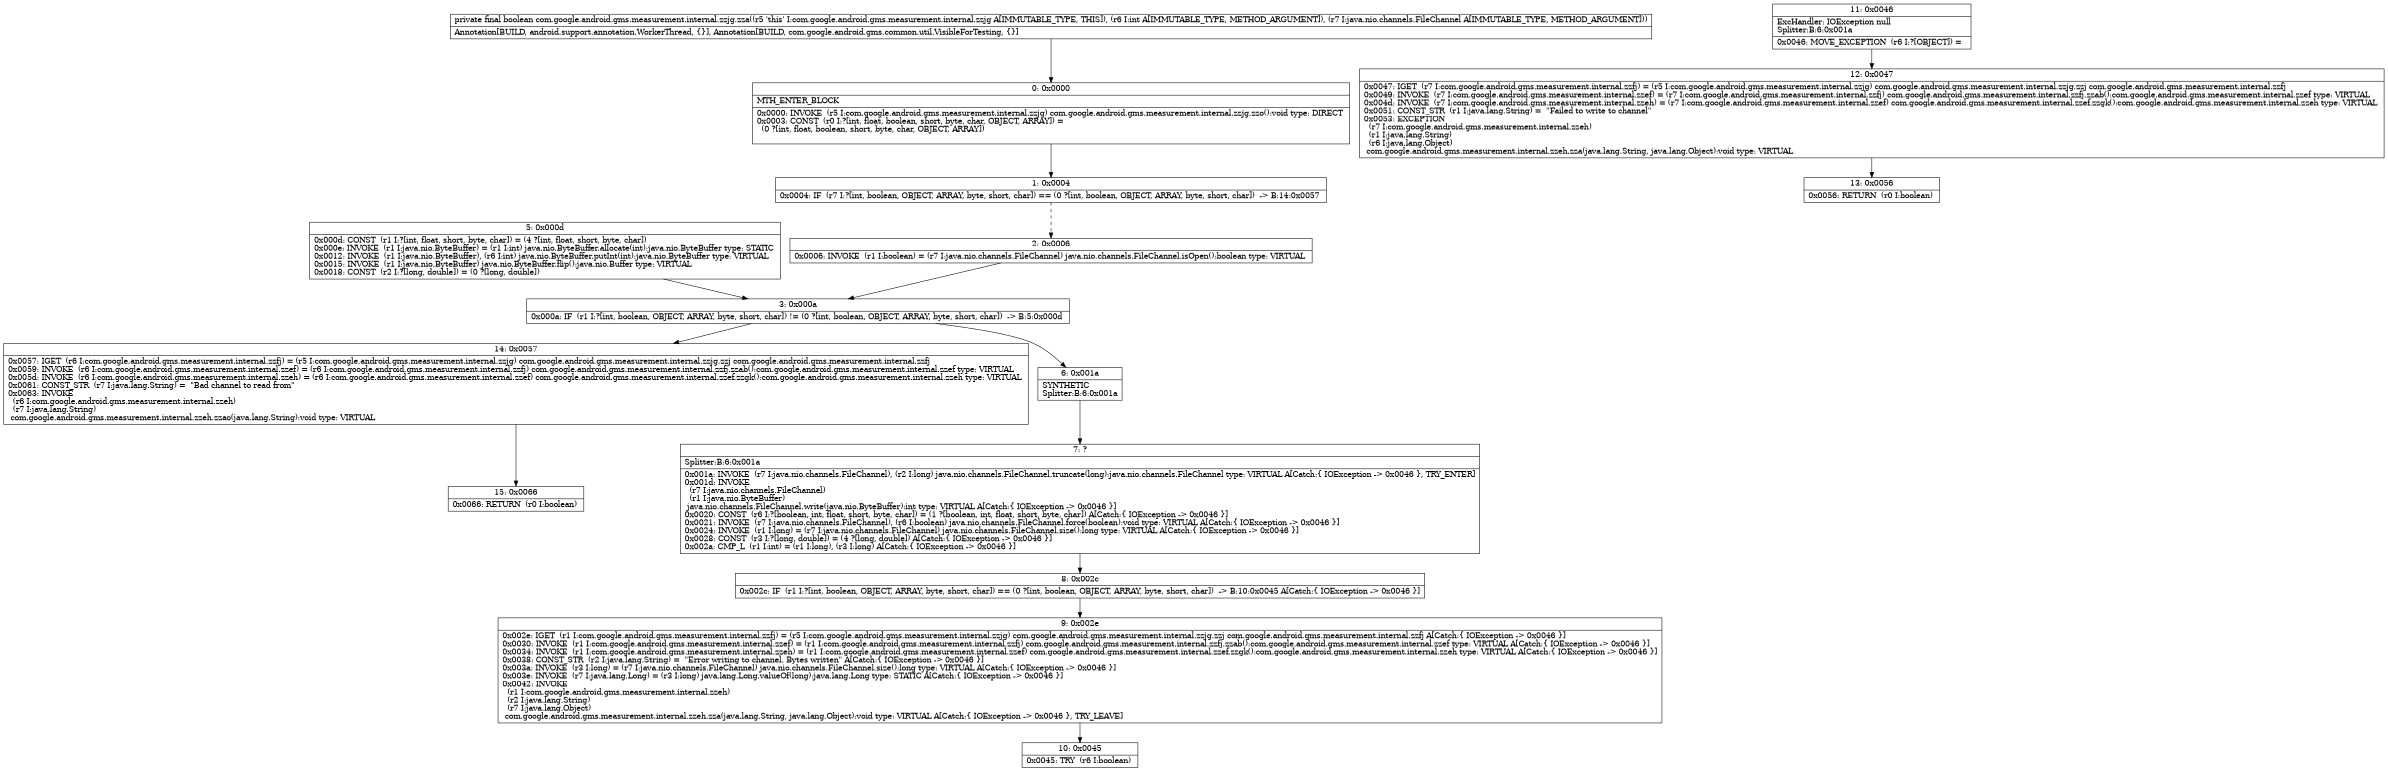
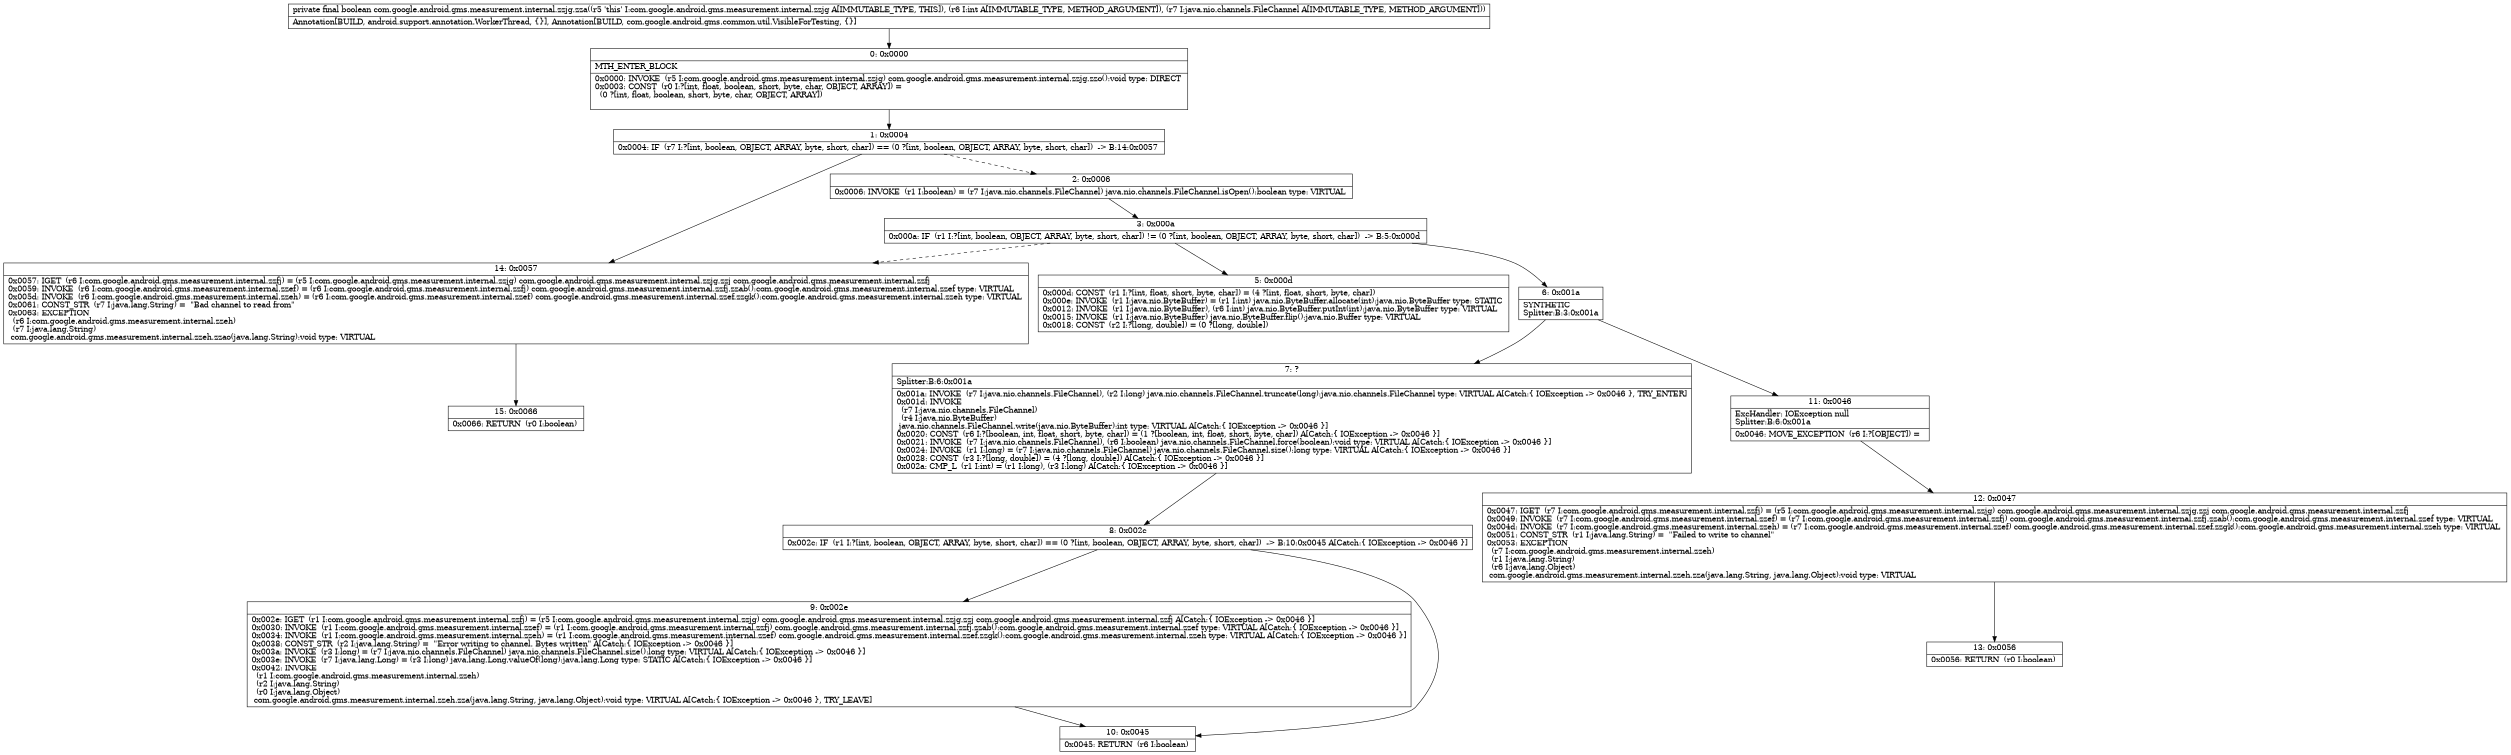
none -> (738, 207)
(703, 288) -> (1199, 258)
(715, 333) -> (964, 253)
none -> (1686, 357)
(43, 394) -> (51, 313)
(1080, 394) -> (1561, 313)
(735, 499) -> (947, 418)
none -> (1435, 675)
(547, 708) -> (296, 692)
(1080, 761) -> (1128, 745)
